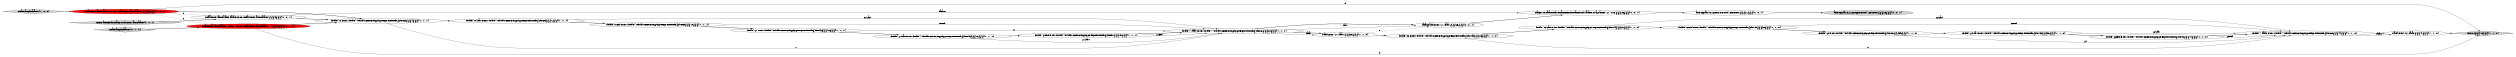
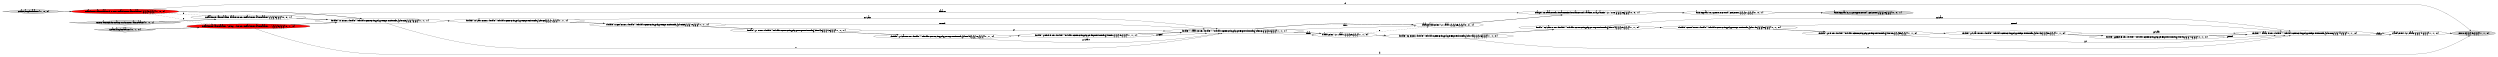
(2483, 33) -> (2474, 33)
